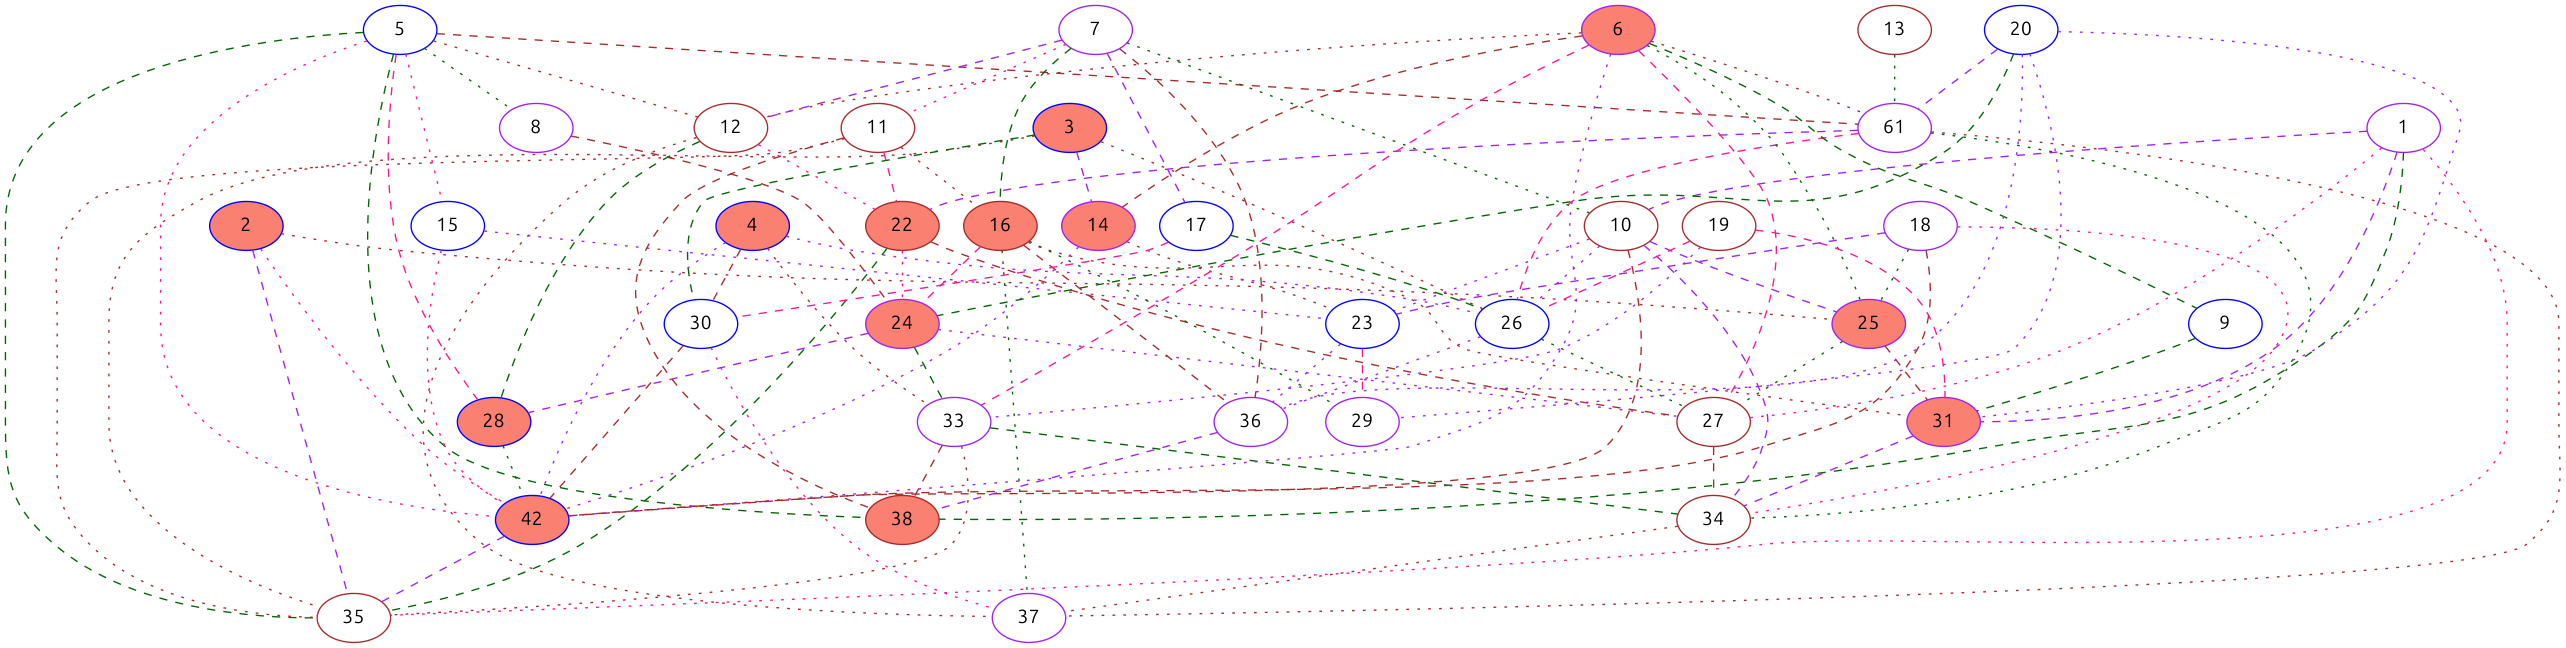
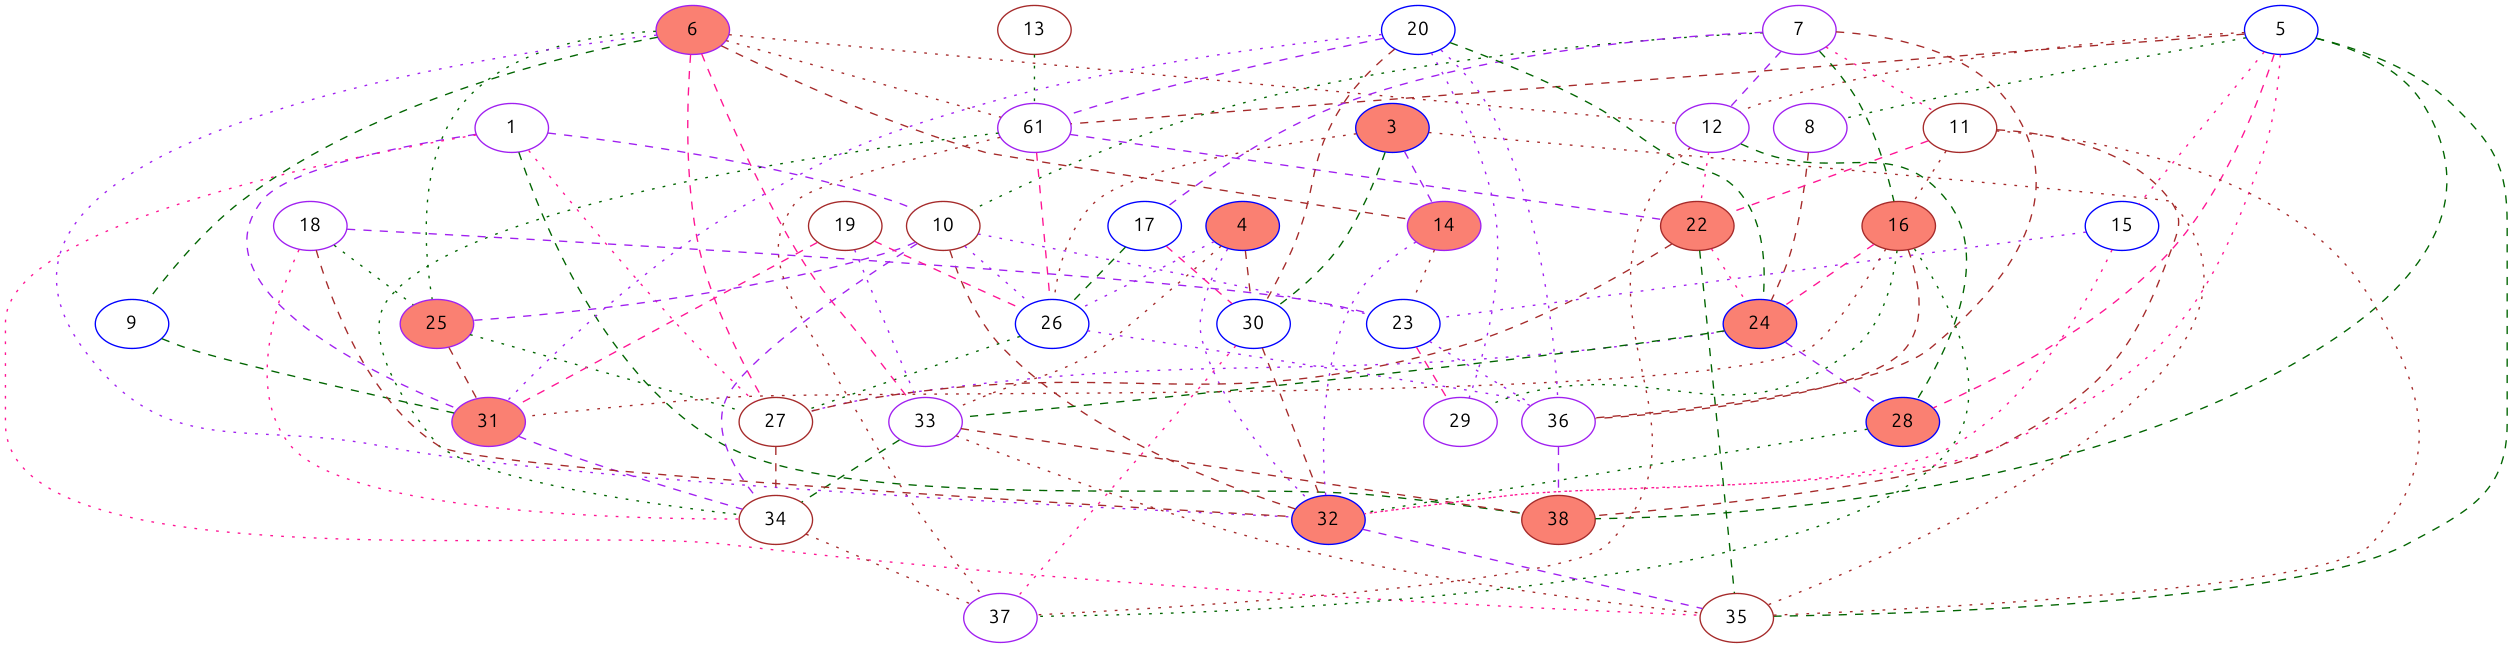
(731, 128) -> (1712, 128)
none -> (1318, 159)
(246, 226) -> none
(902, 324) -> (1760, 324)
(532, 520) -> (1328, 520)
